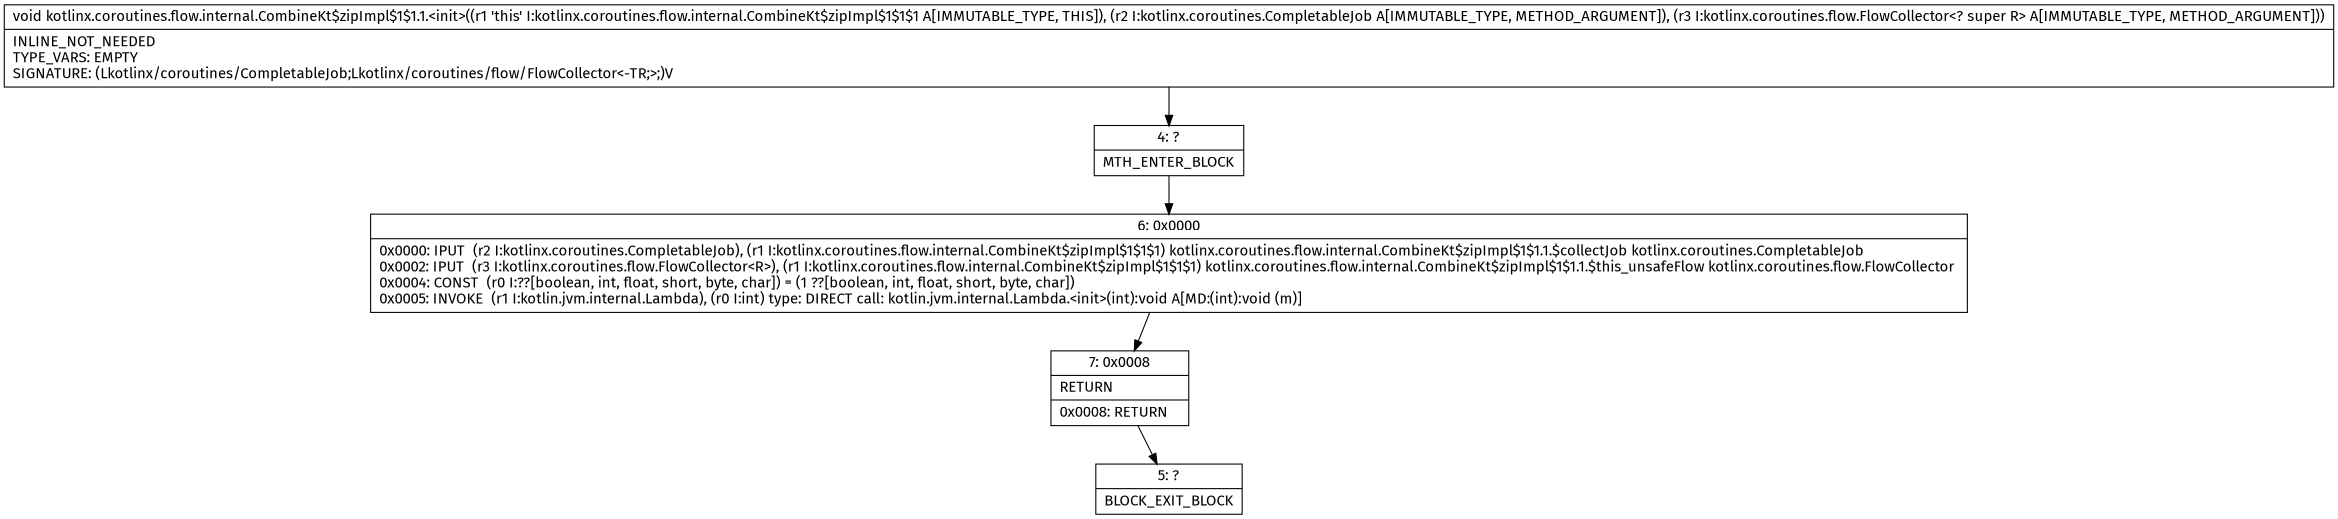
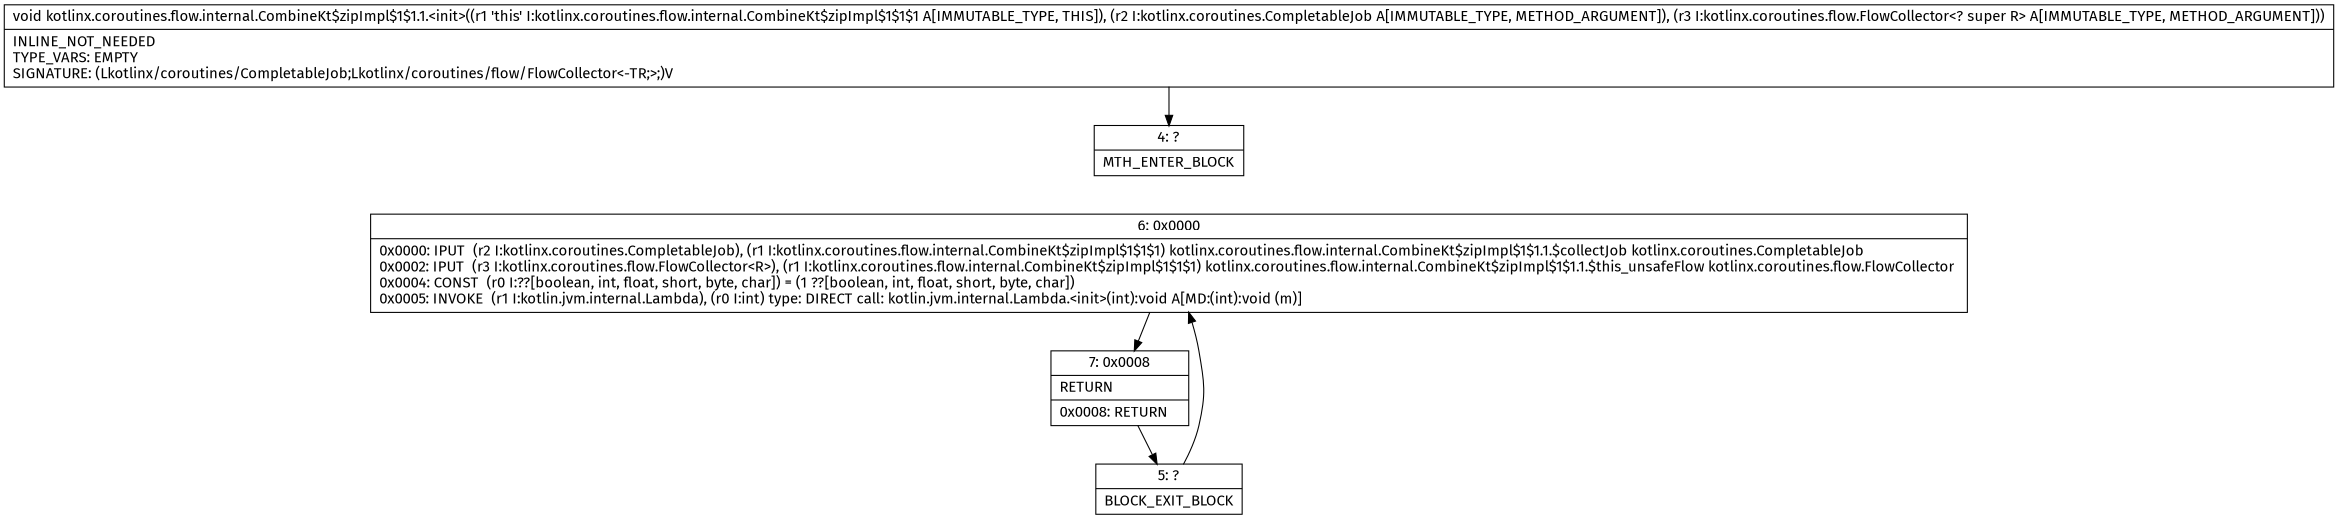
(1169, 189) -> (1204, 395)
